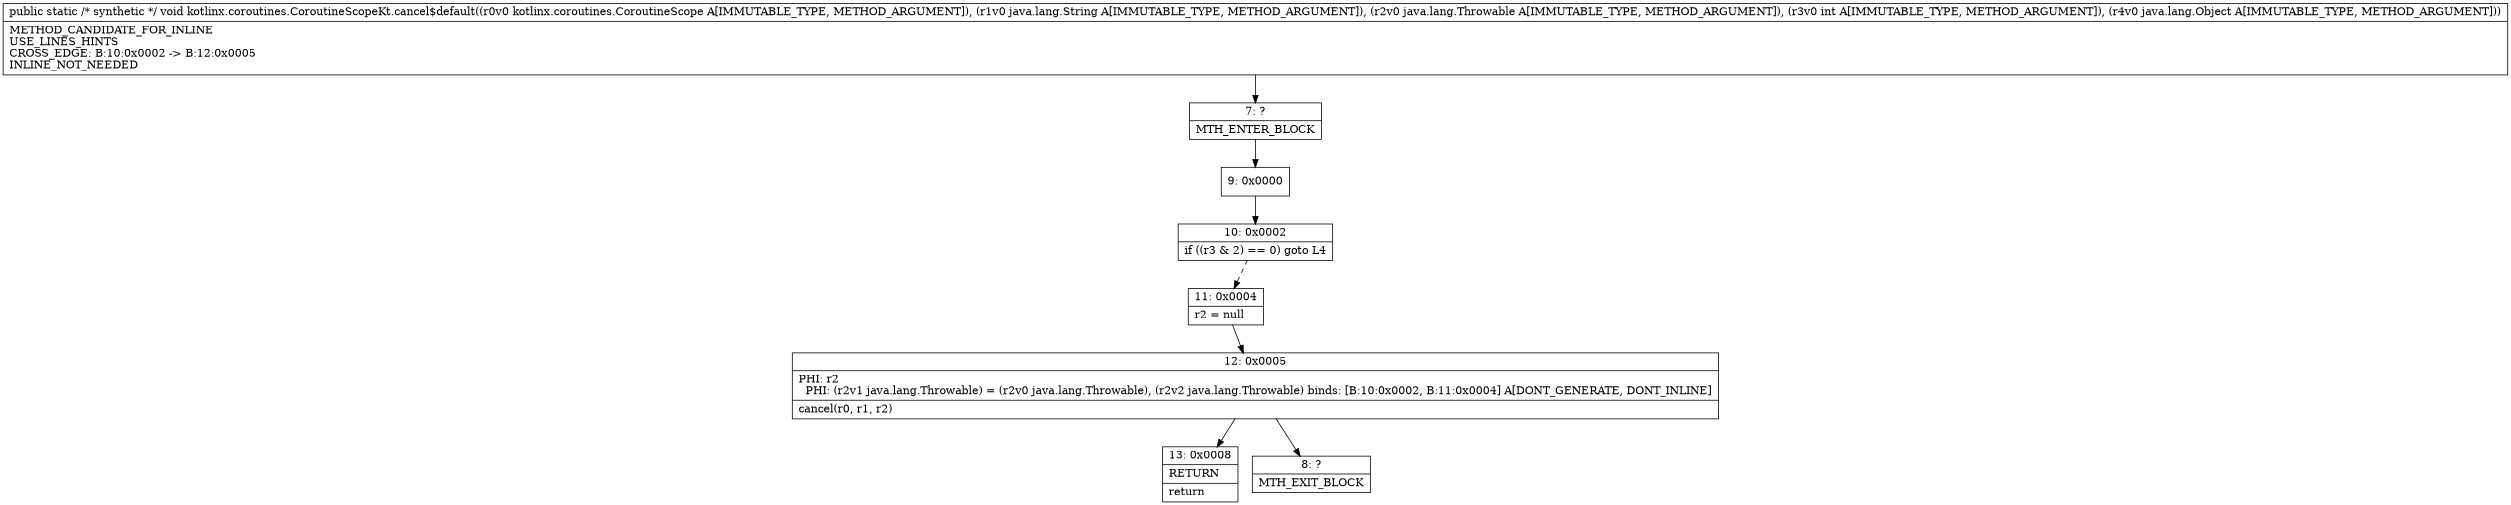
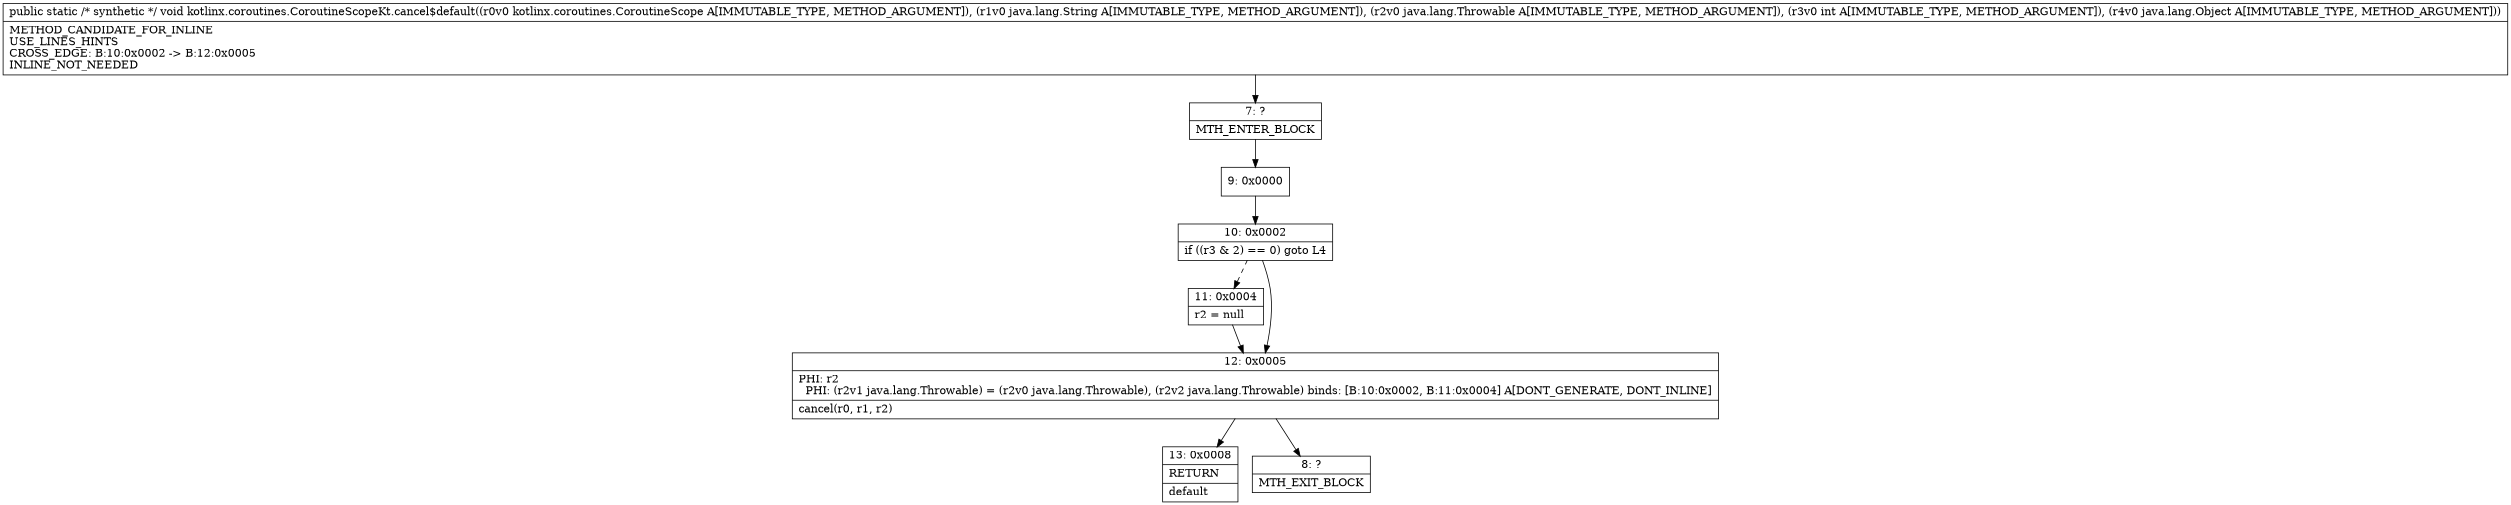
none -> (1271, 302)
(1187, 492) -> (1189, 492)
